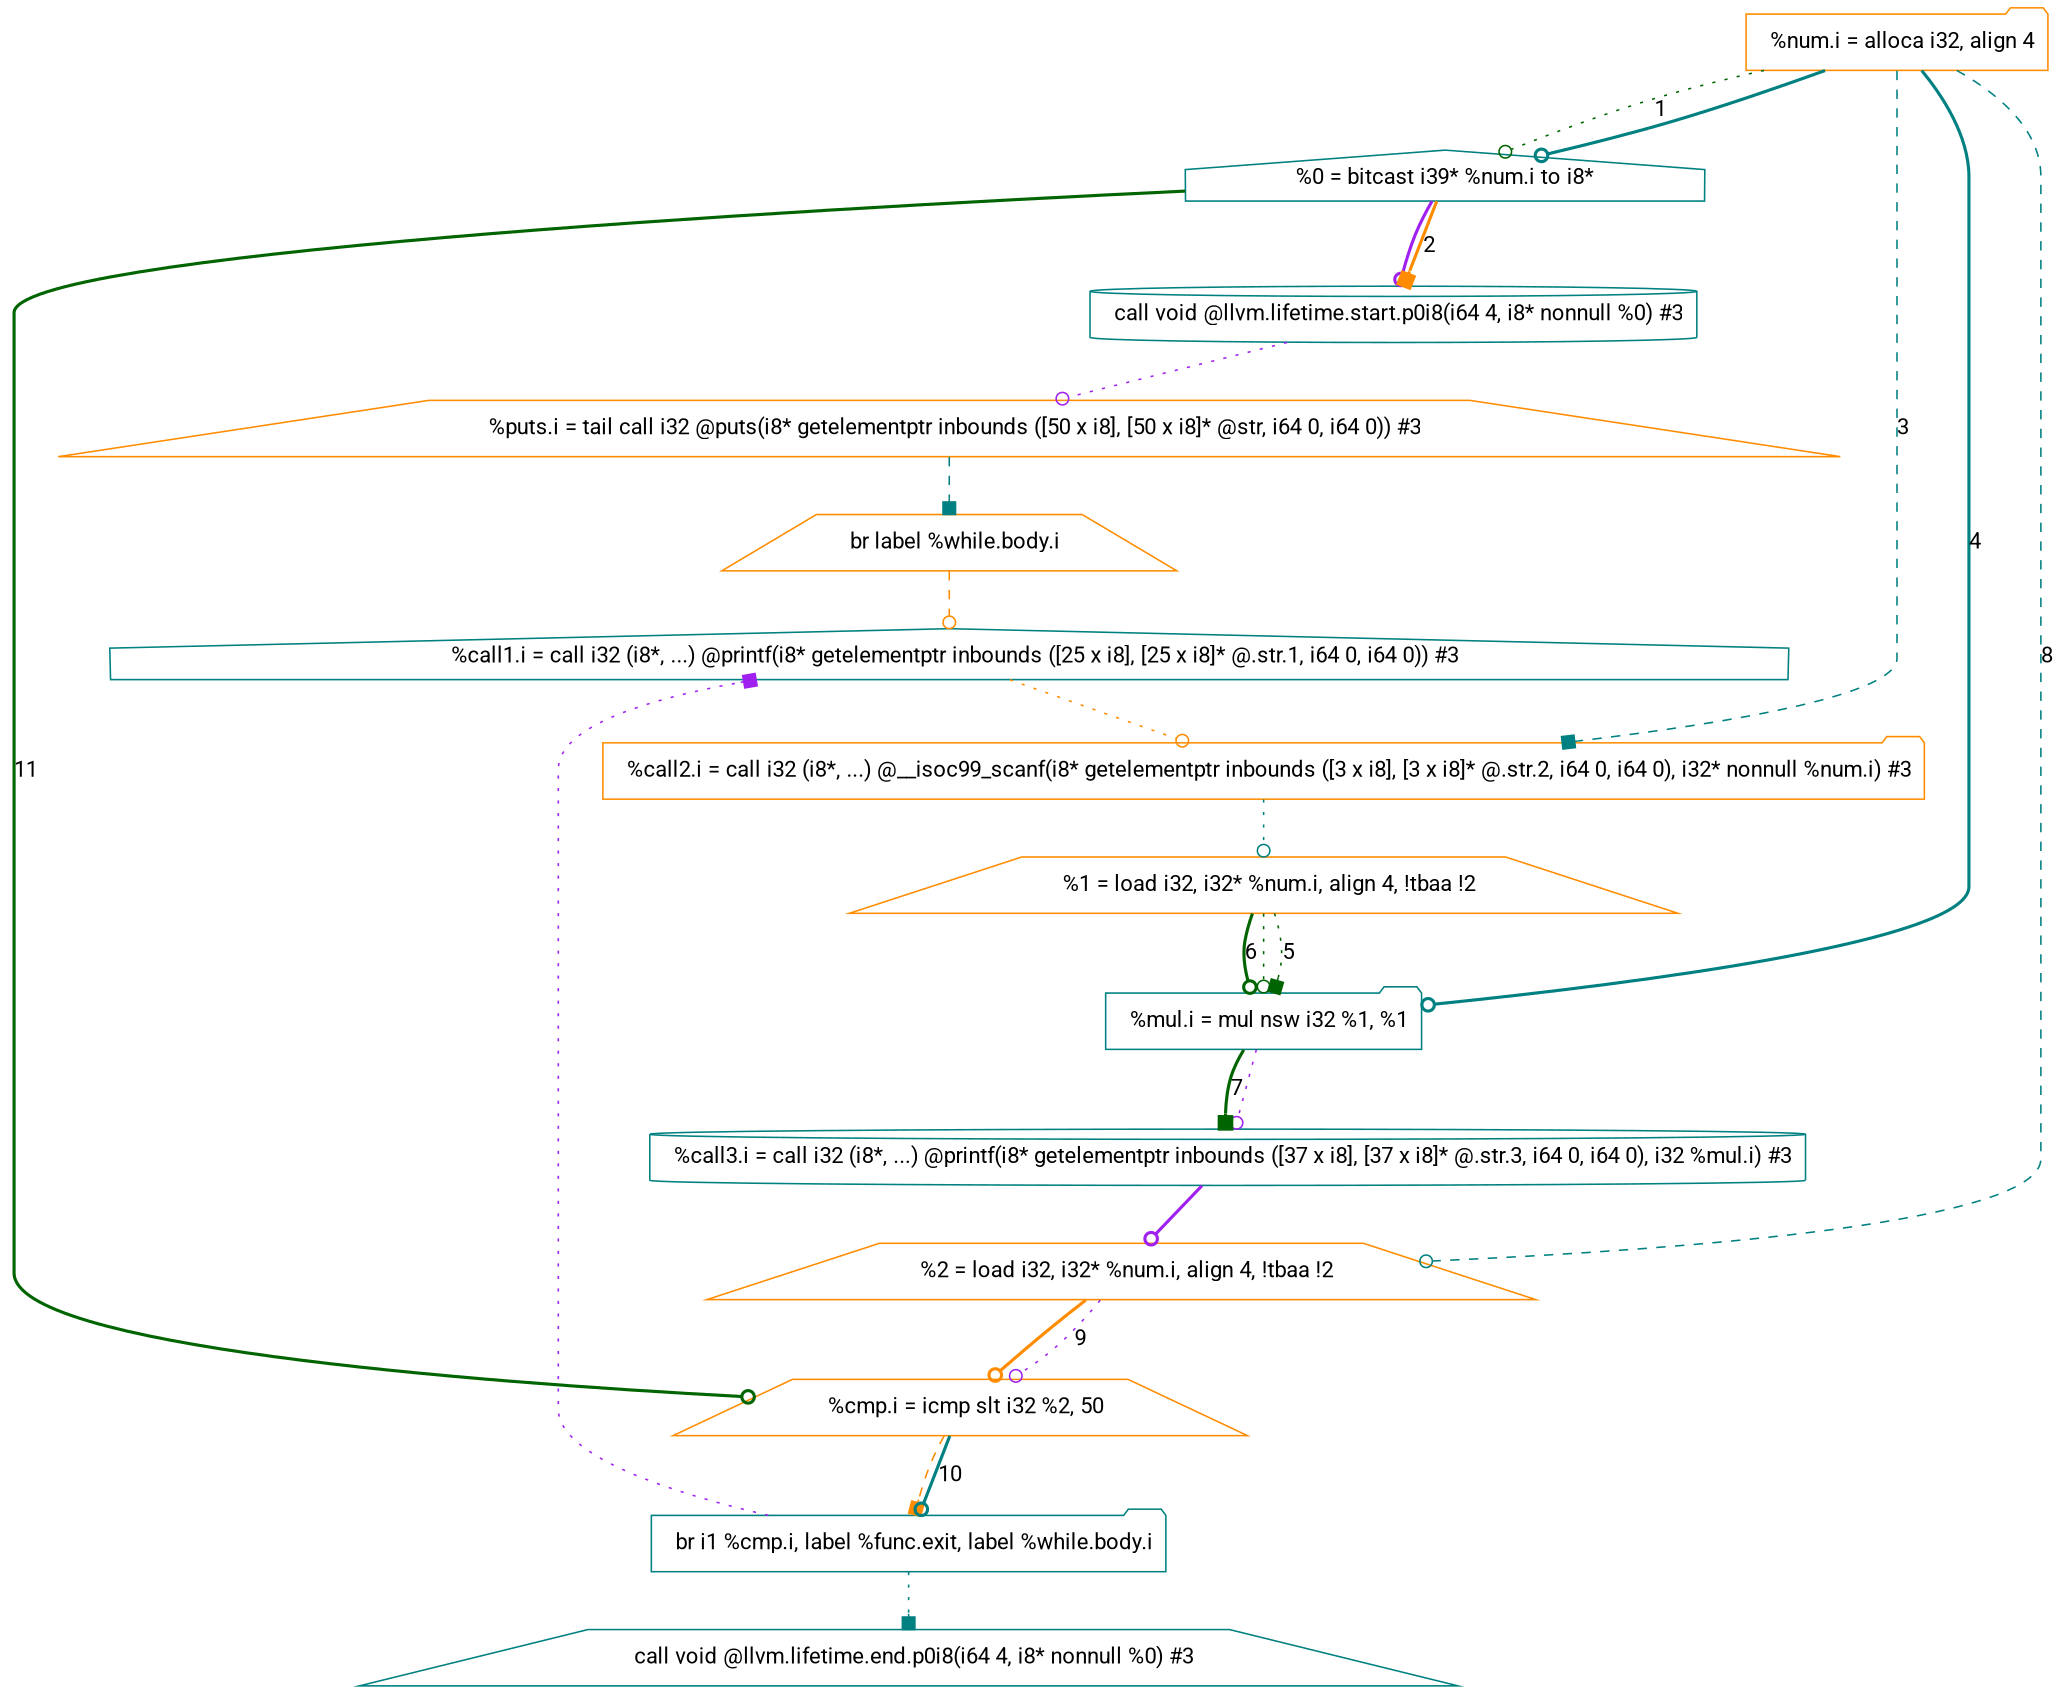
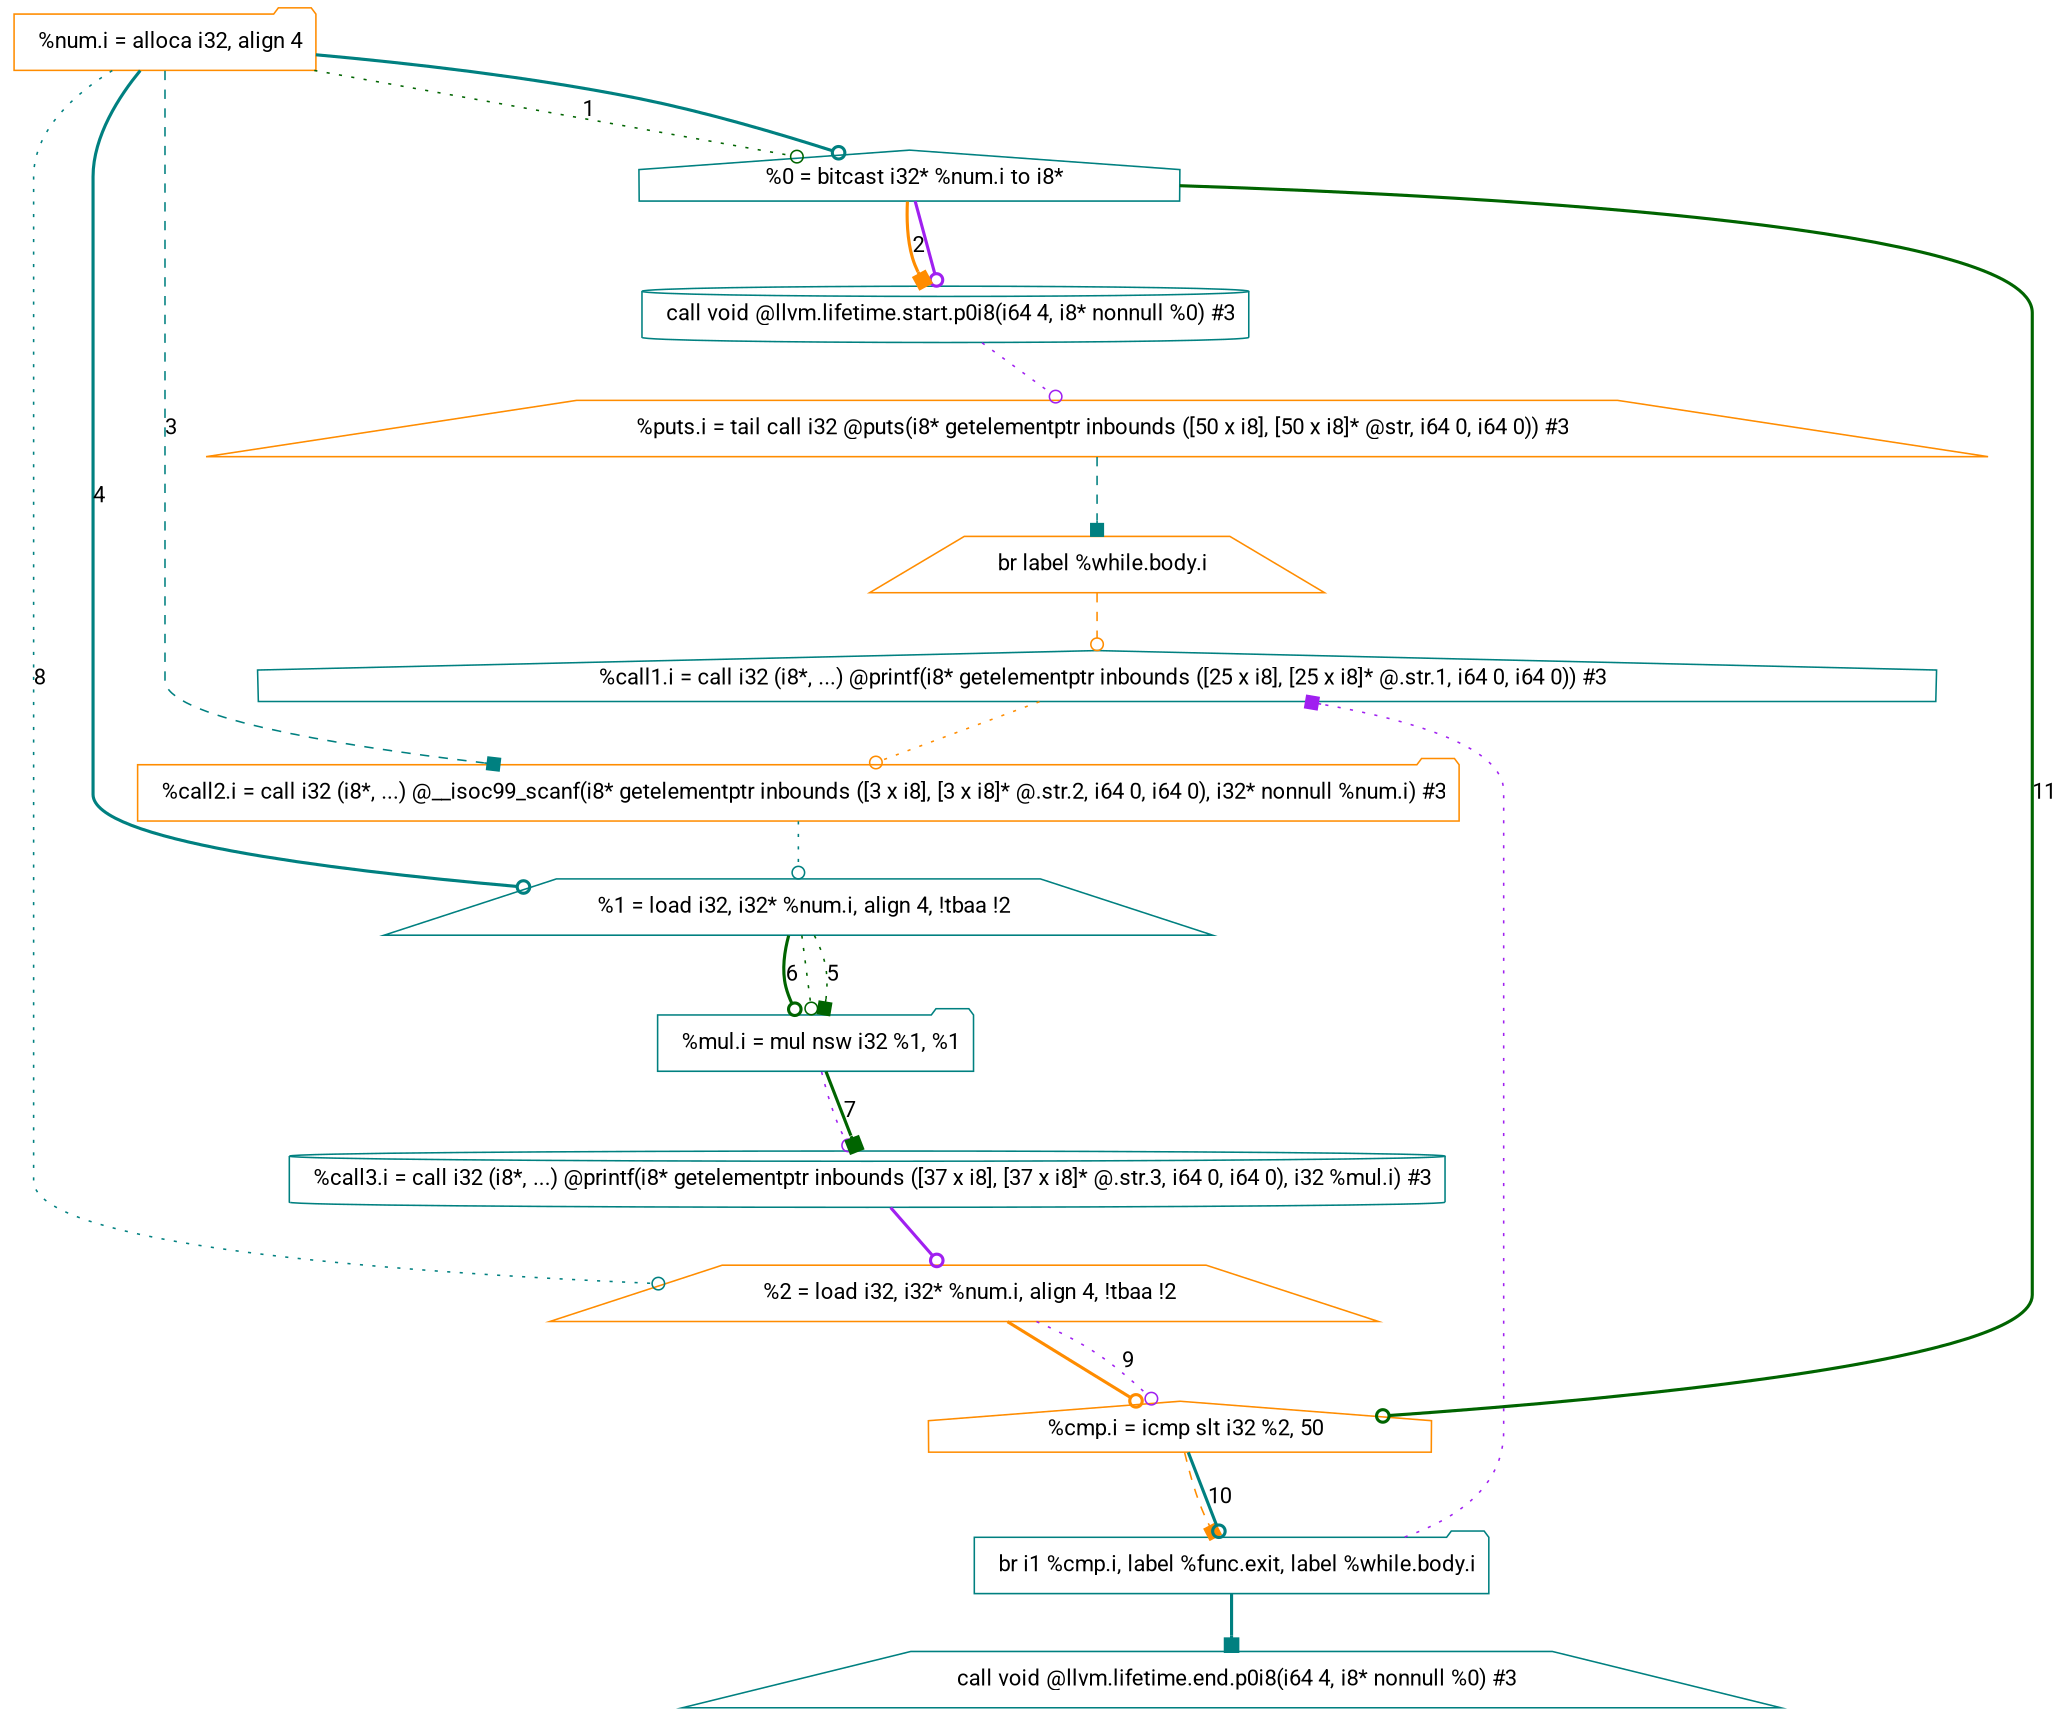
(1445, 178) -> (909, 178)
(1969, 750) -> (93, 647)
(1264, 885) -> (798, 907)
(2041, 911) -> (34, 929)
(960, 1408) -> (1180, 1429)
(909, 1593) -> (1232, 1615)
